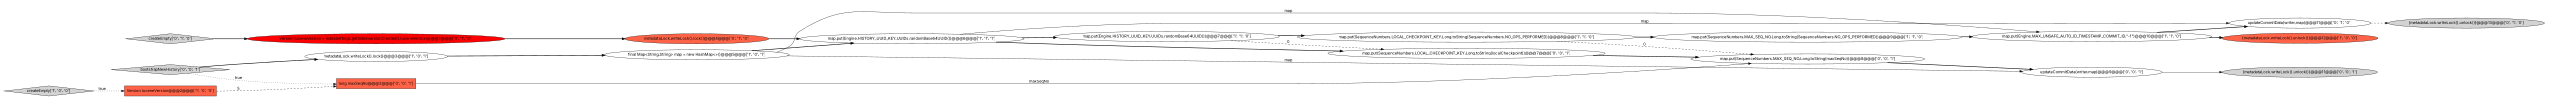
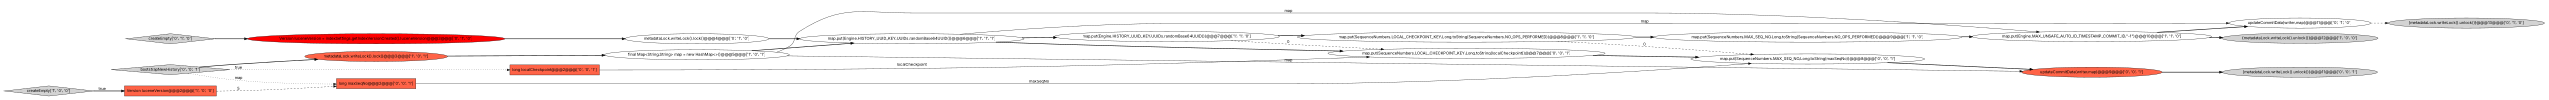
(2300, 38) -> (2300, 38)
(697, 39) -> (697, 39)
(376, 56) -> (376, 56)
none -> (555, 70)
(2092, 72) -> (2092, 72)
(2191, 72) -> (2191, 72)
(239, 78) -> (239, 78)
(107, 91) -> (107, 91)
